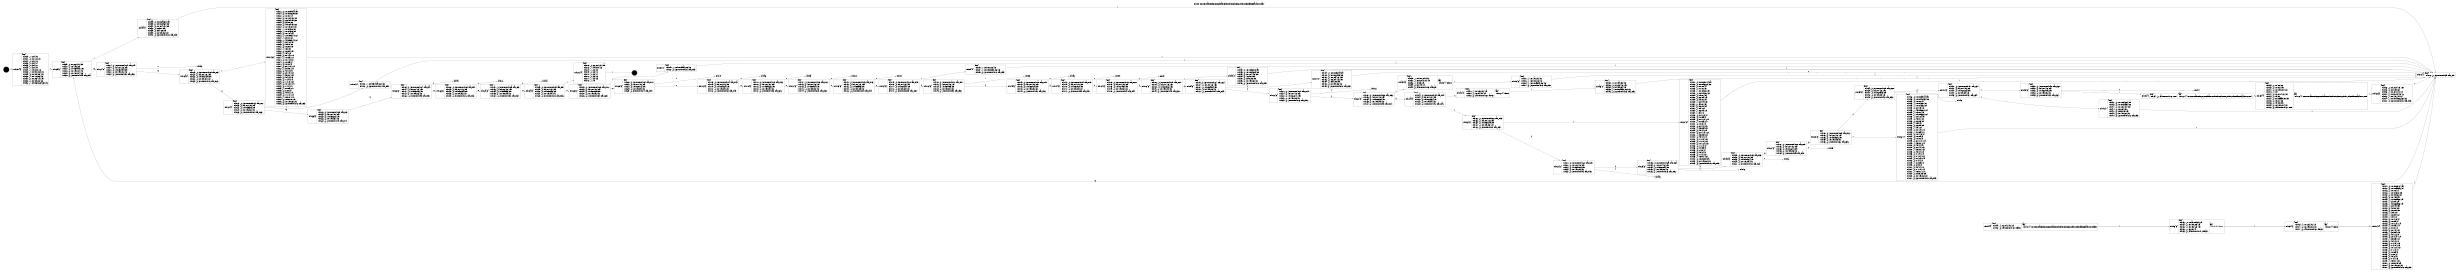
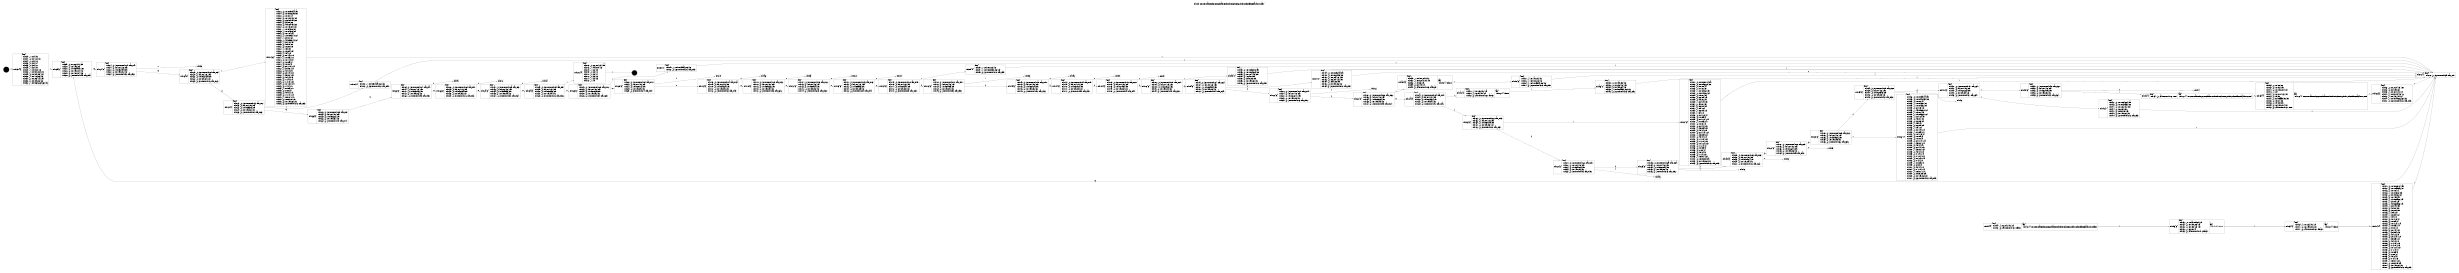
(158, 28) -> none
